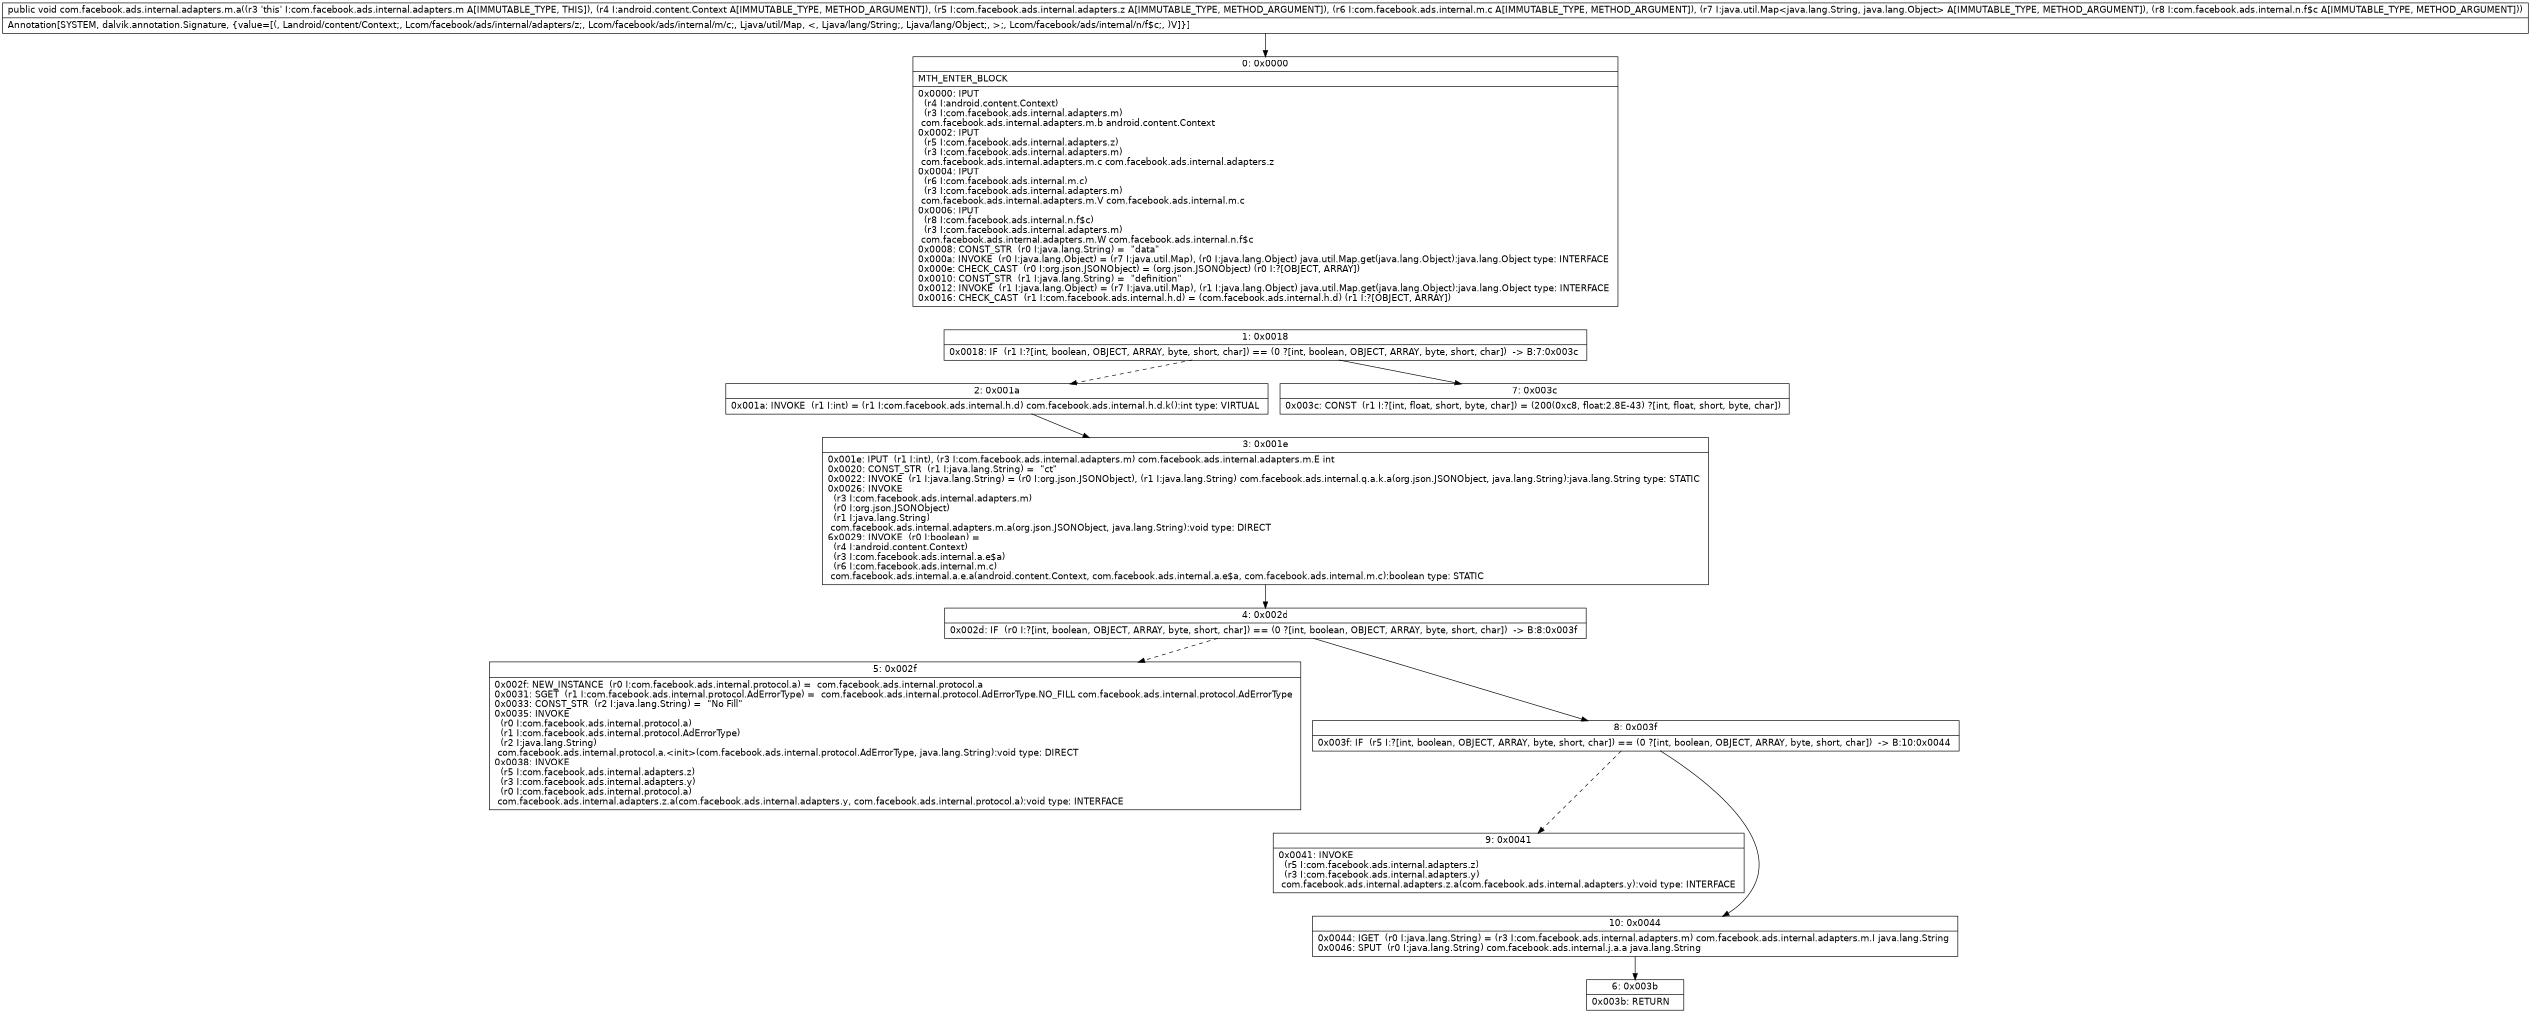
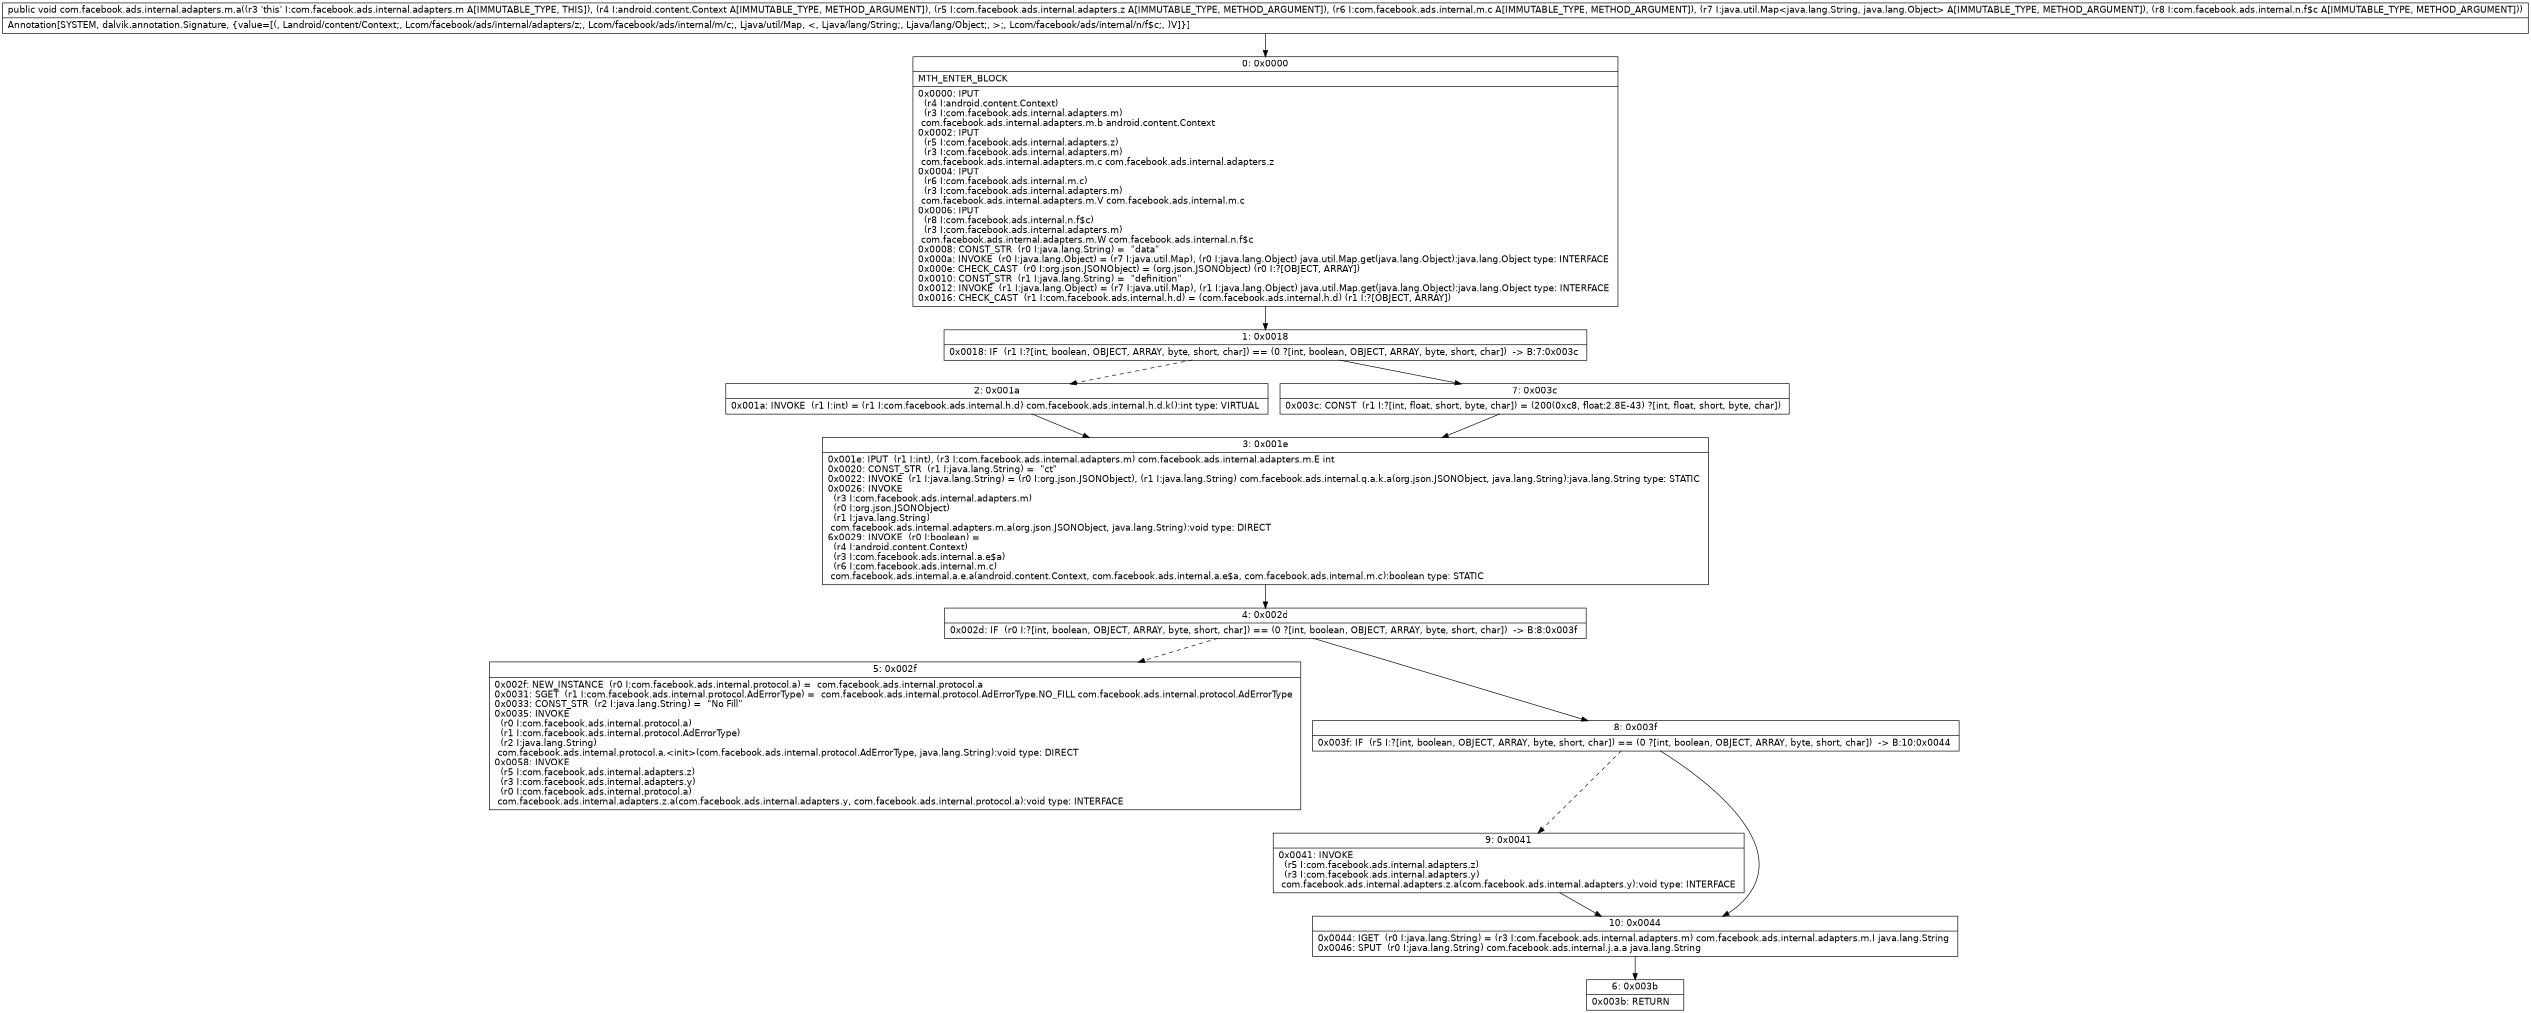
none -> (1265, 315)
none -> (1474, 425)
(535, 763) -> (535, 763)
none -> (1577, 903)
